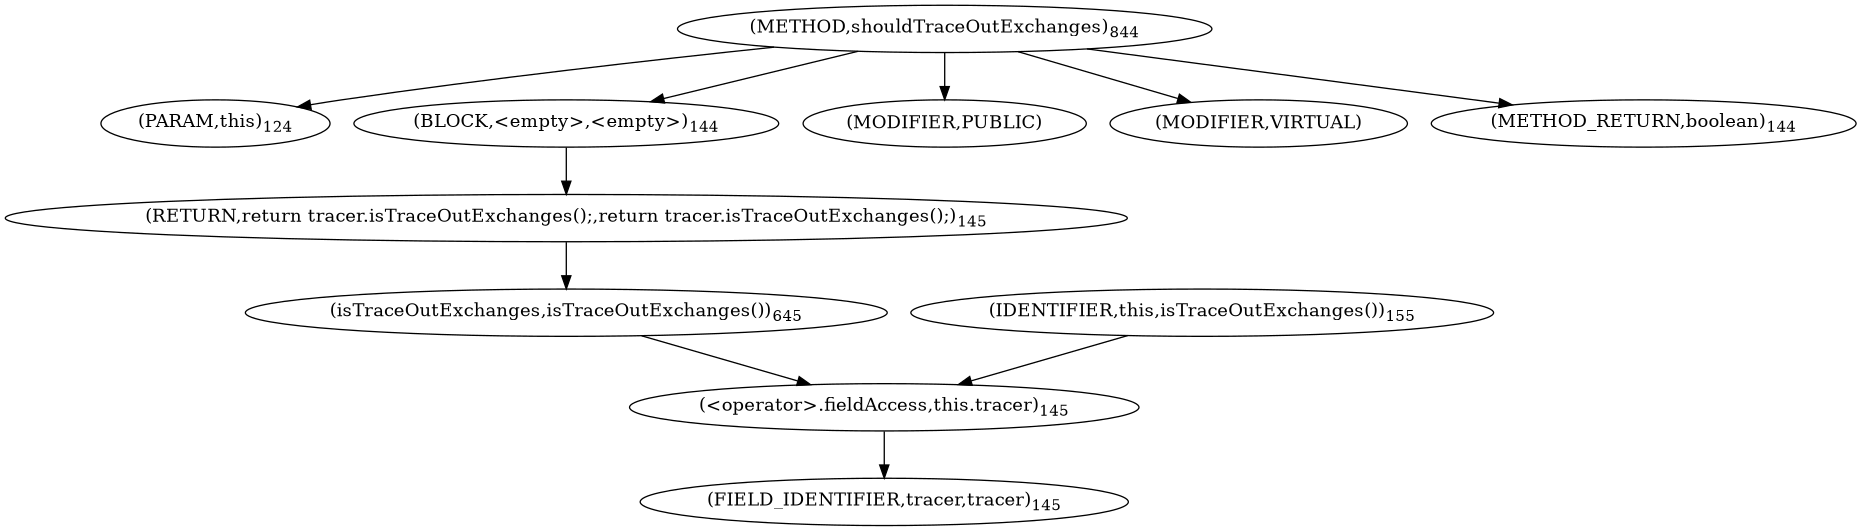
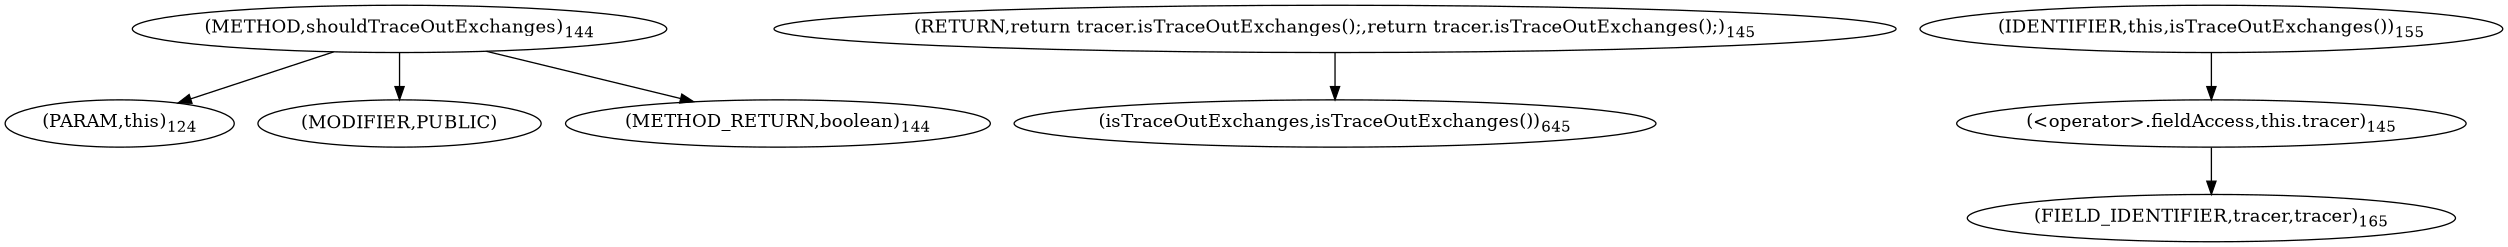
(1125, 27) -> (580, 27)
(566, 124) -> none
(1259, 124) -> none
(720, 358) -> none
(1047, 500) -> (2374, 216)
